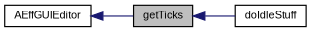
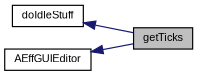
(220, 16) -> (114, 29)
